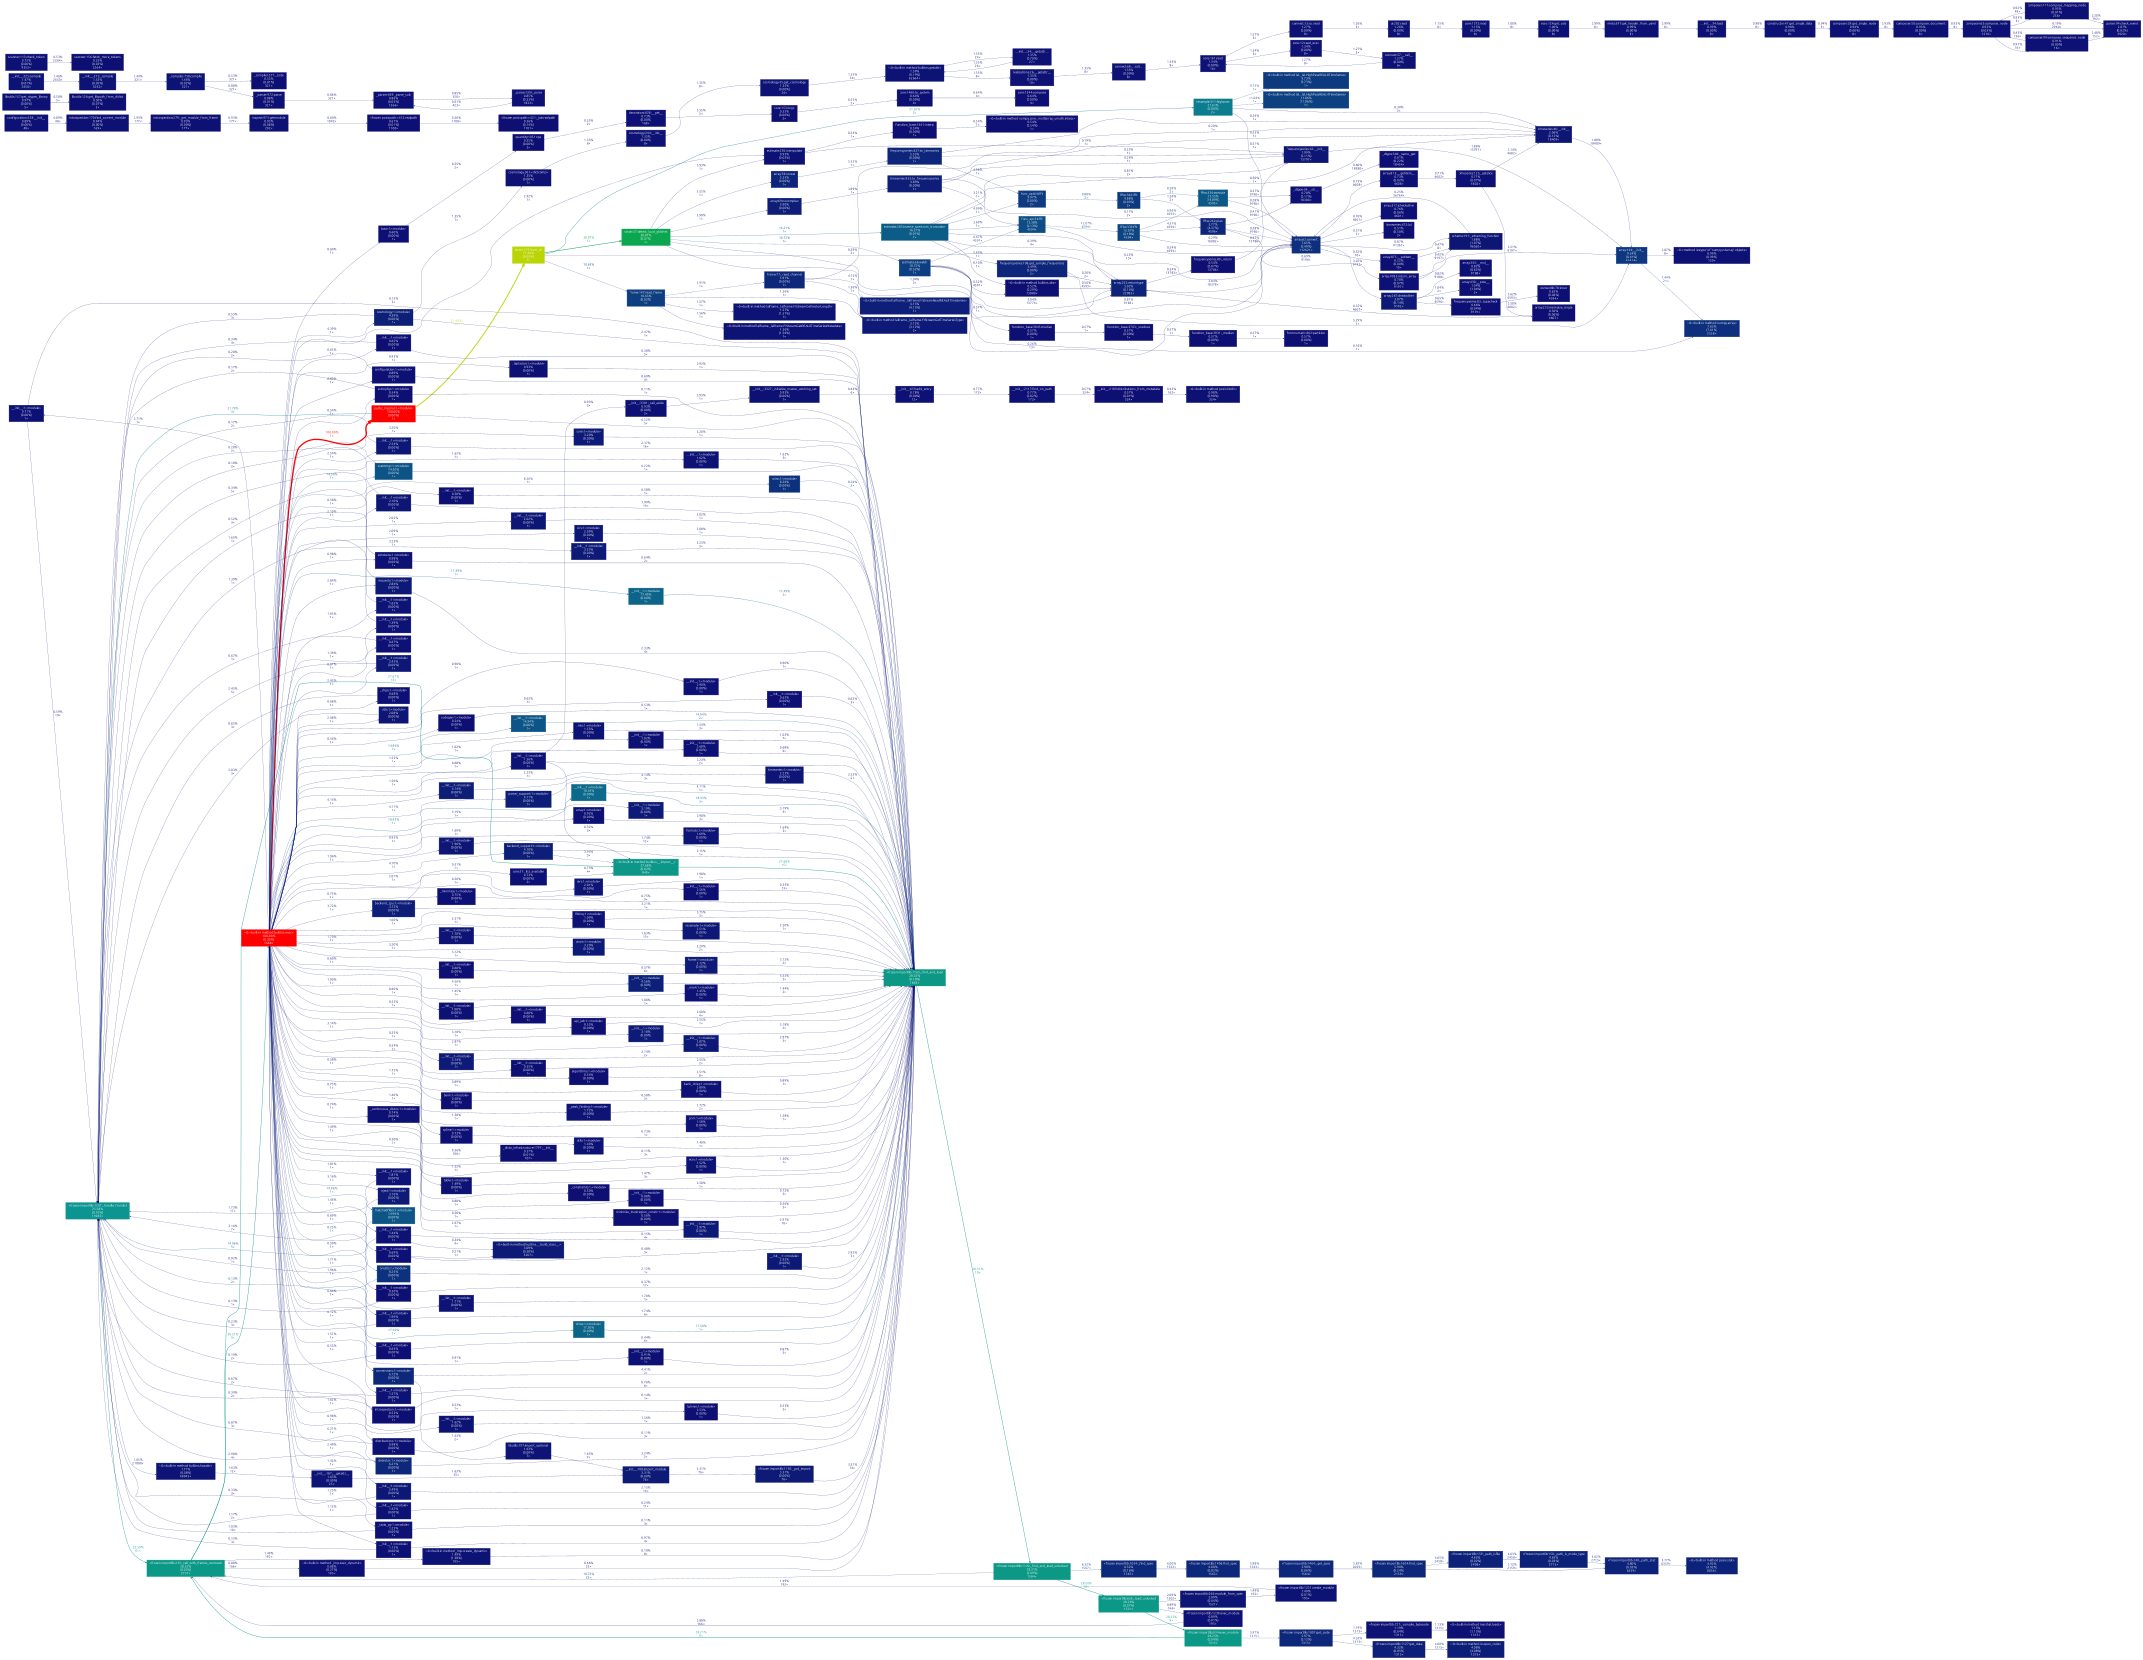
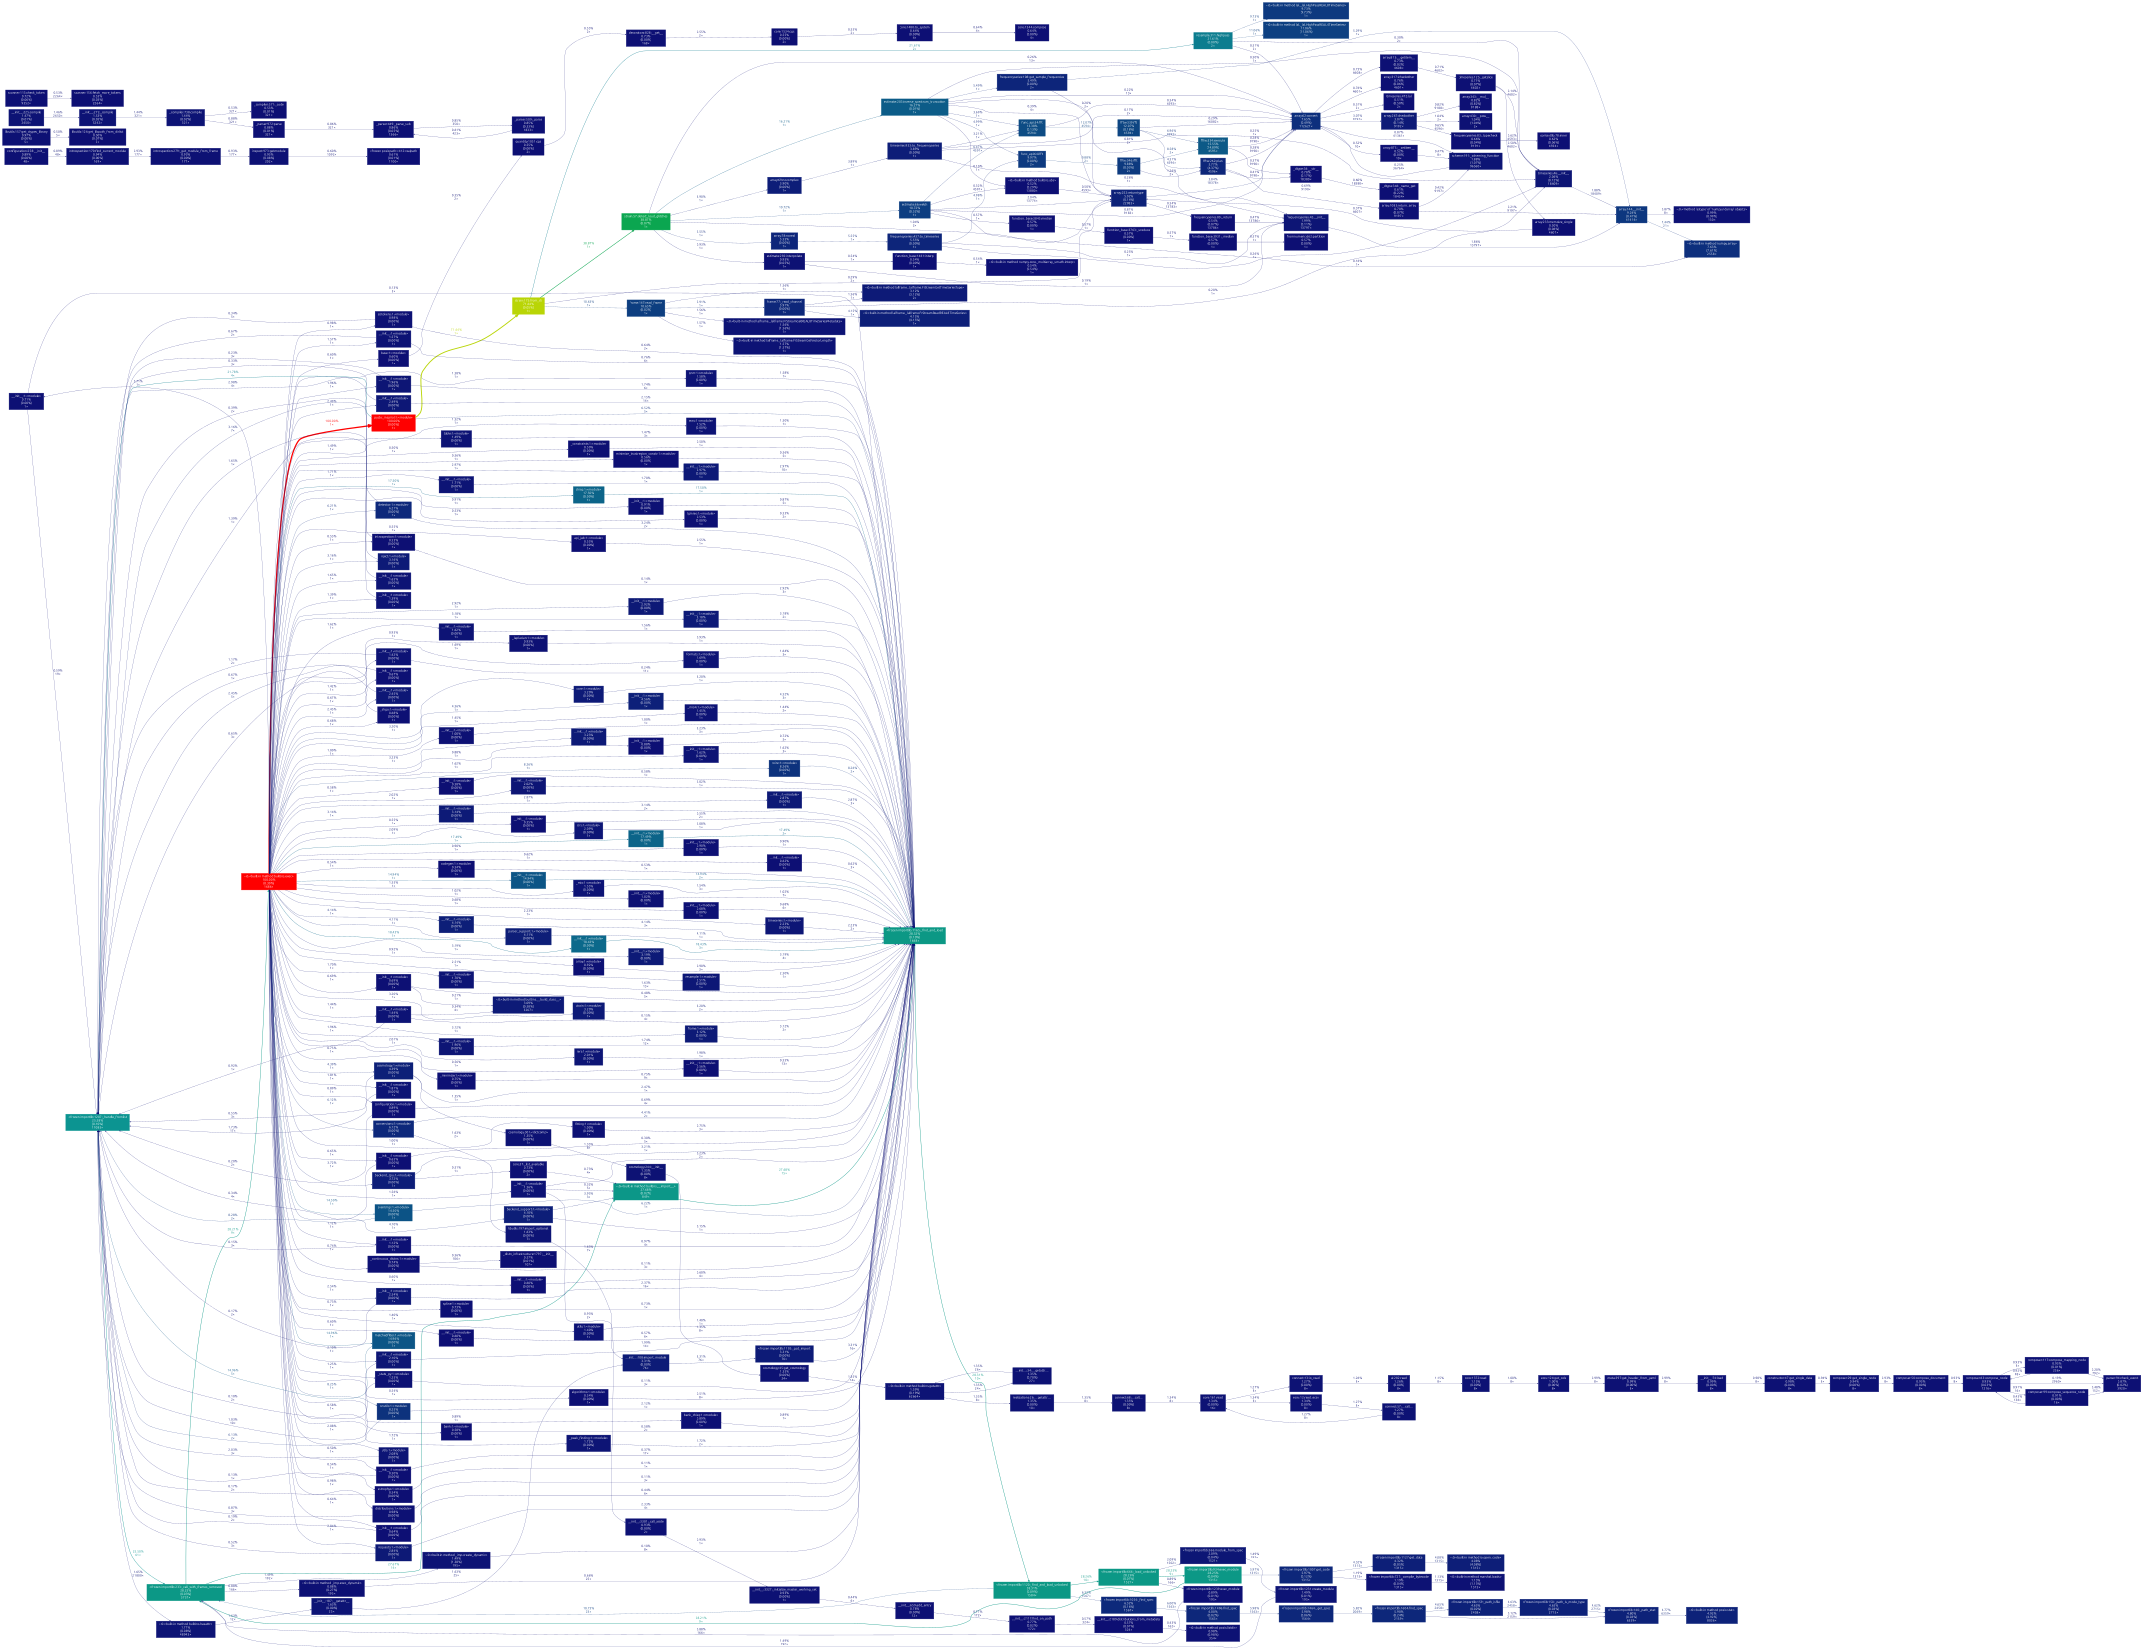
(528, 123) -> none
(294, 370) -> (334, 614)
